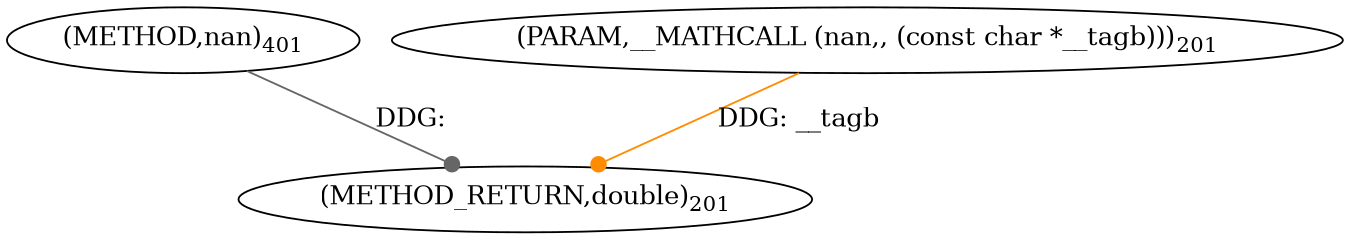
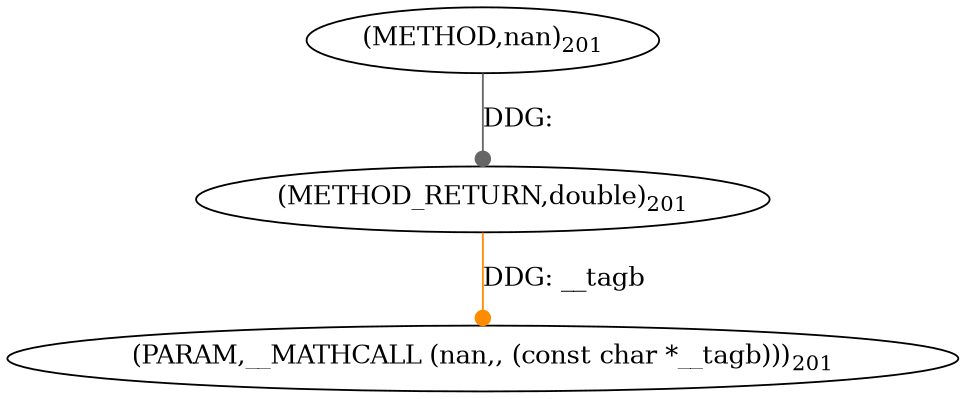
(283, 37) -> (583, 37)
(702, 117) -> (483, 272)
